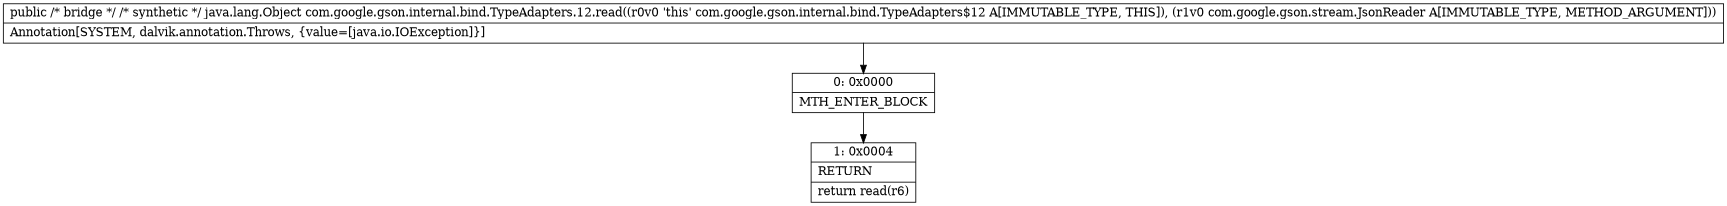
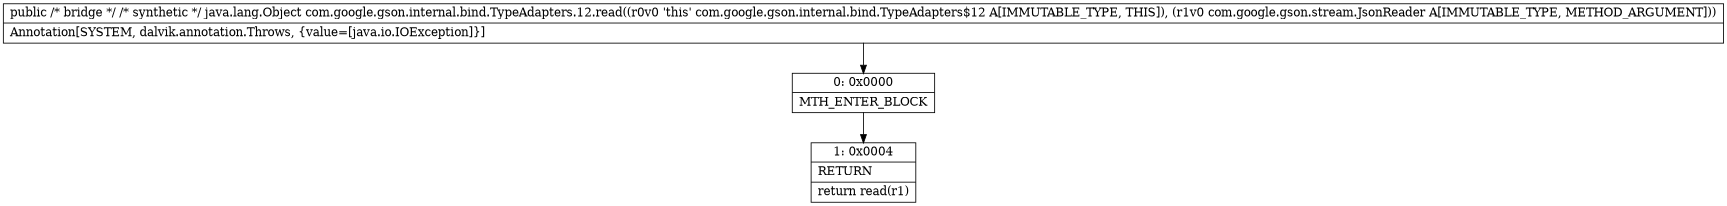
(863, 192) -> (863, 192)
